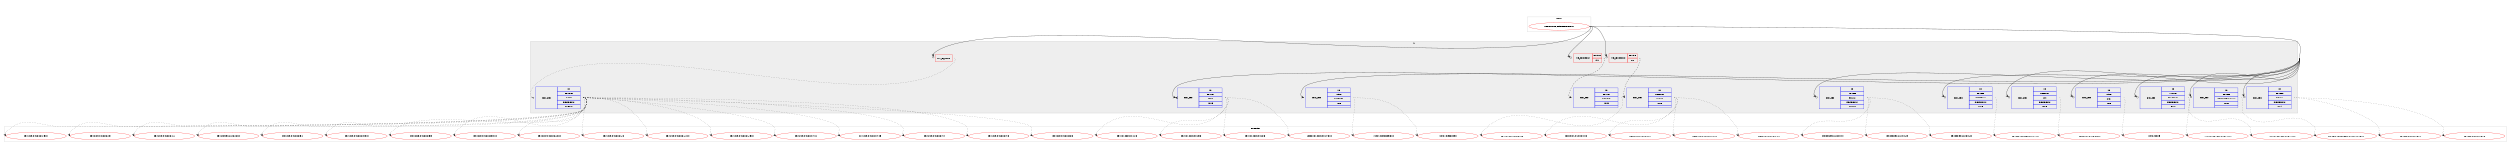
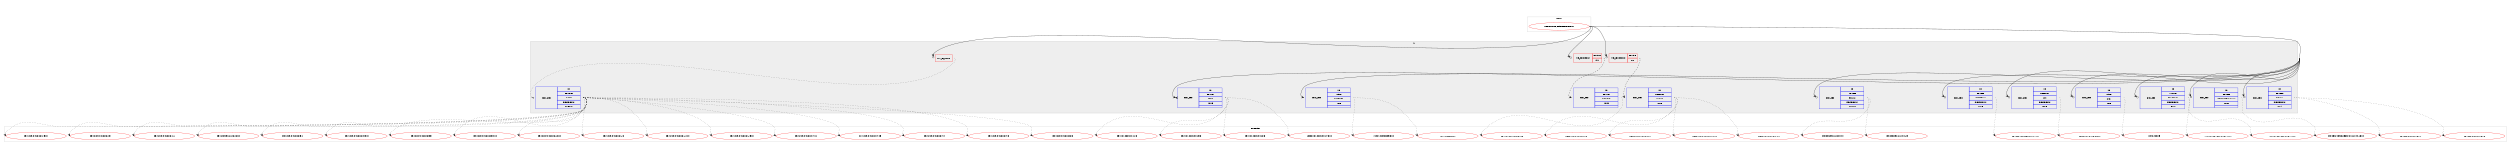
(421, 136) -> (421, 136)
(1448, 136) -> (1448, 136)
(1576, 136) -> (1576, 136)
(1961, 136) -> none
(2346, 136) -> (2346, 136)
